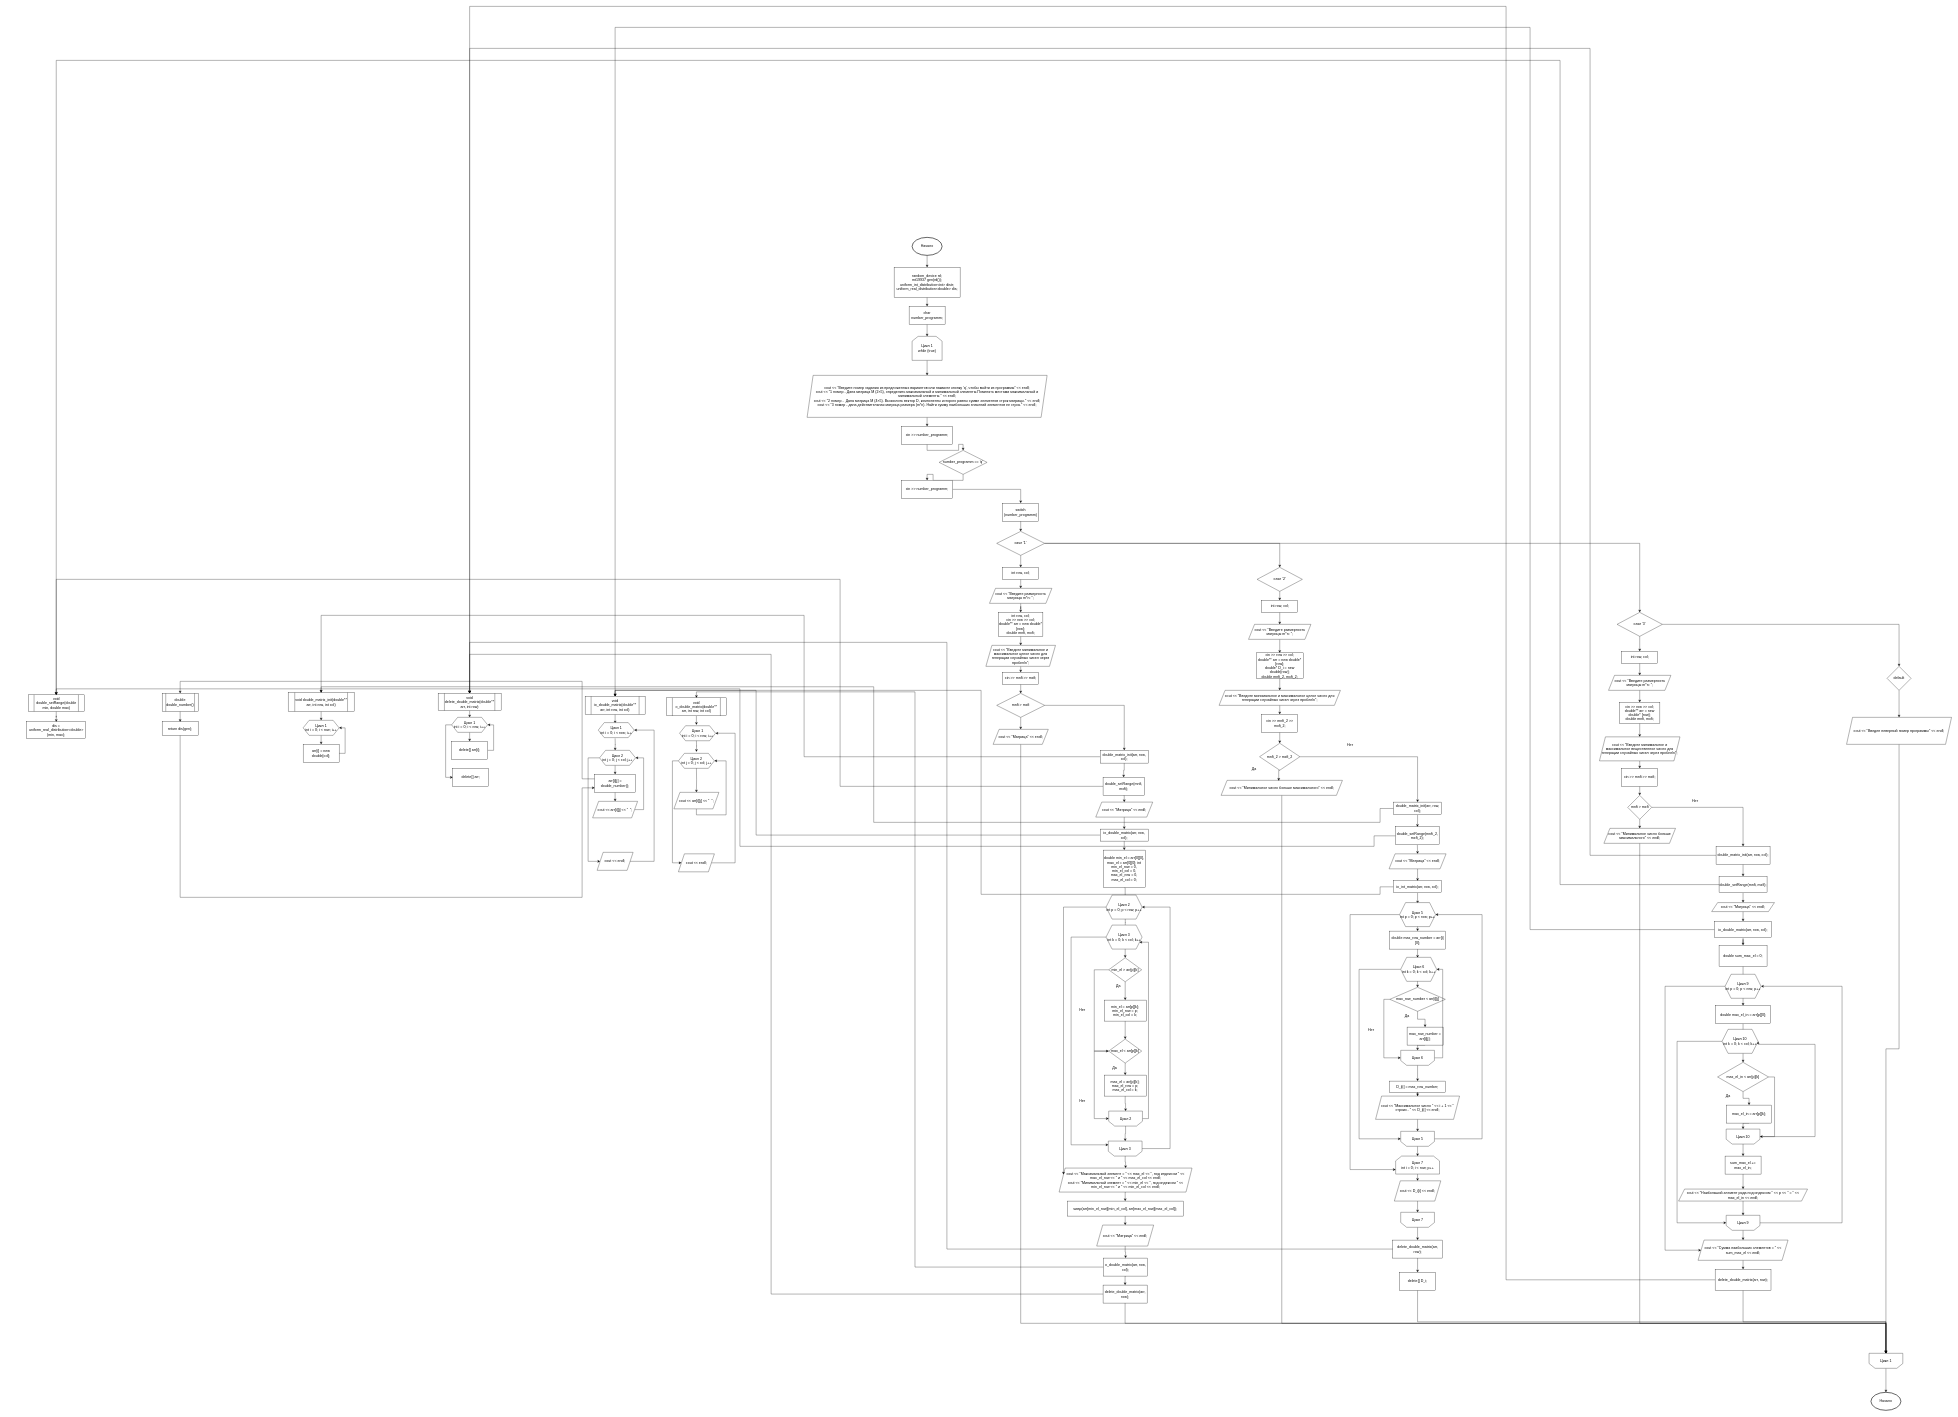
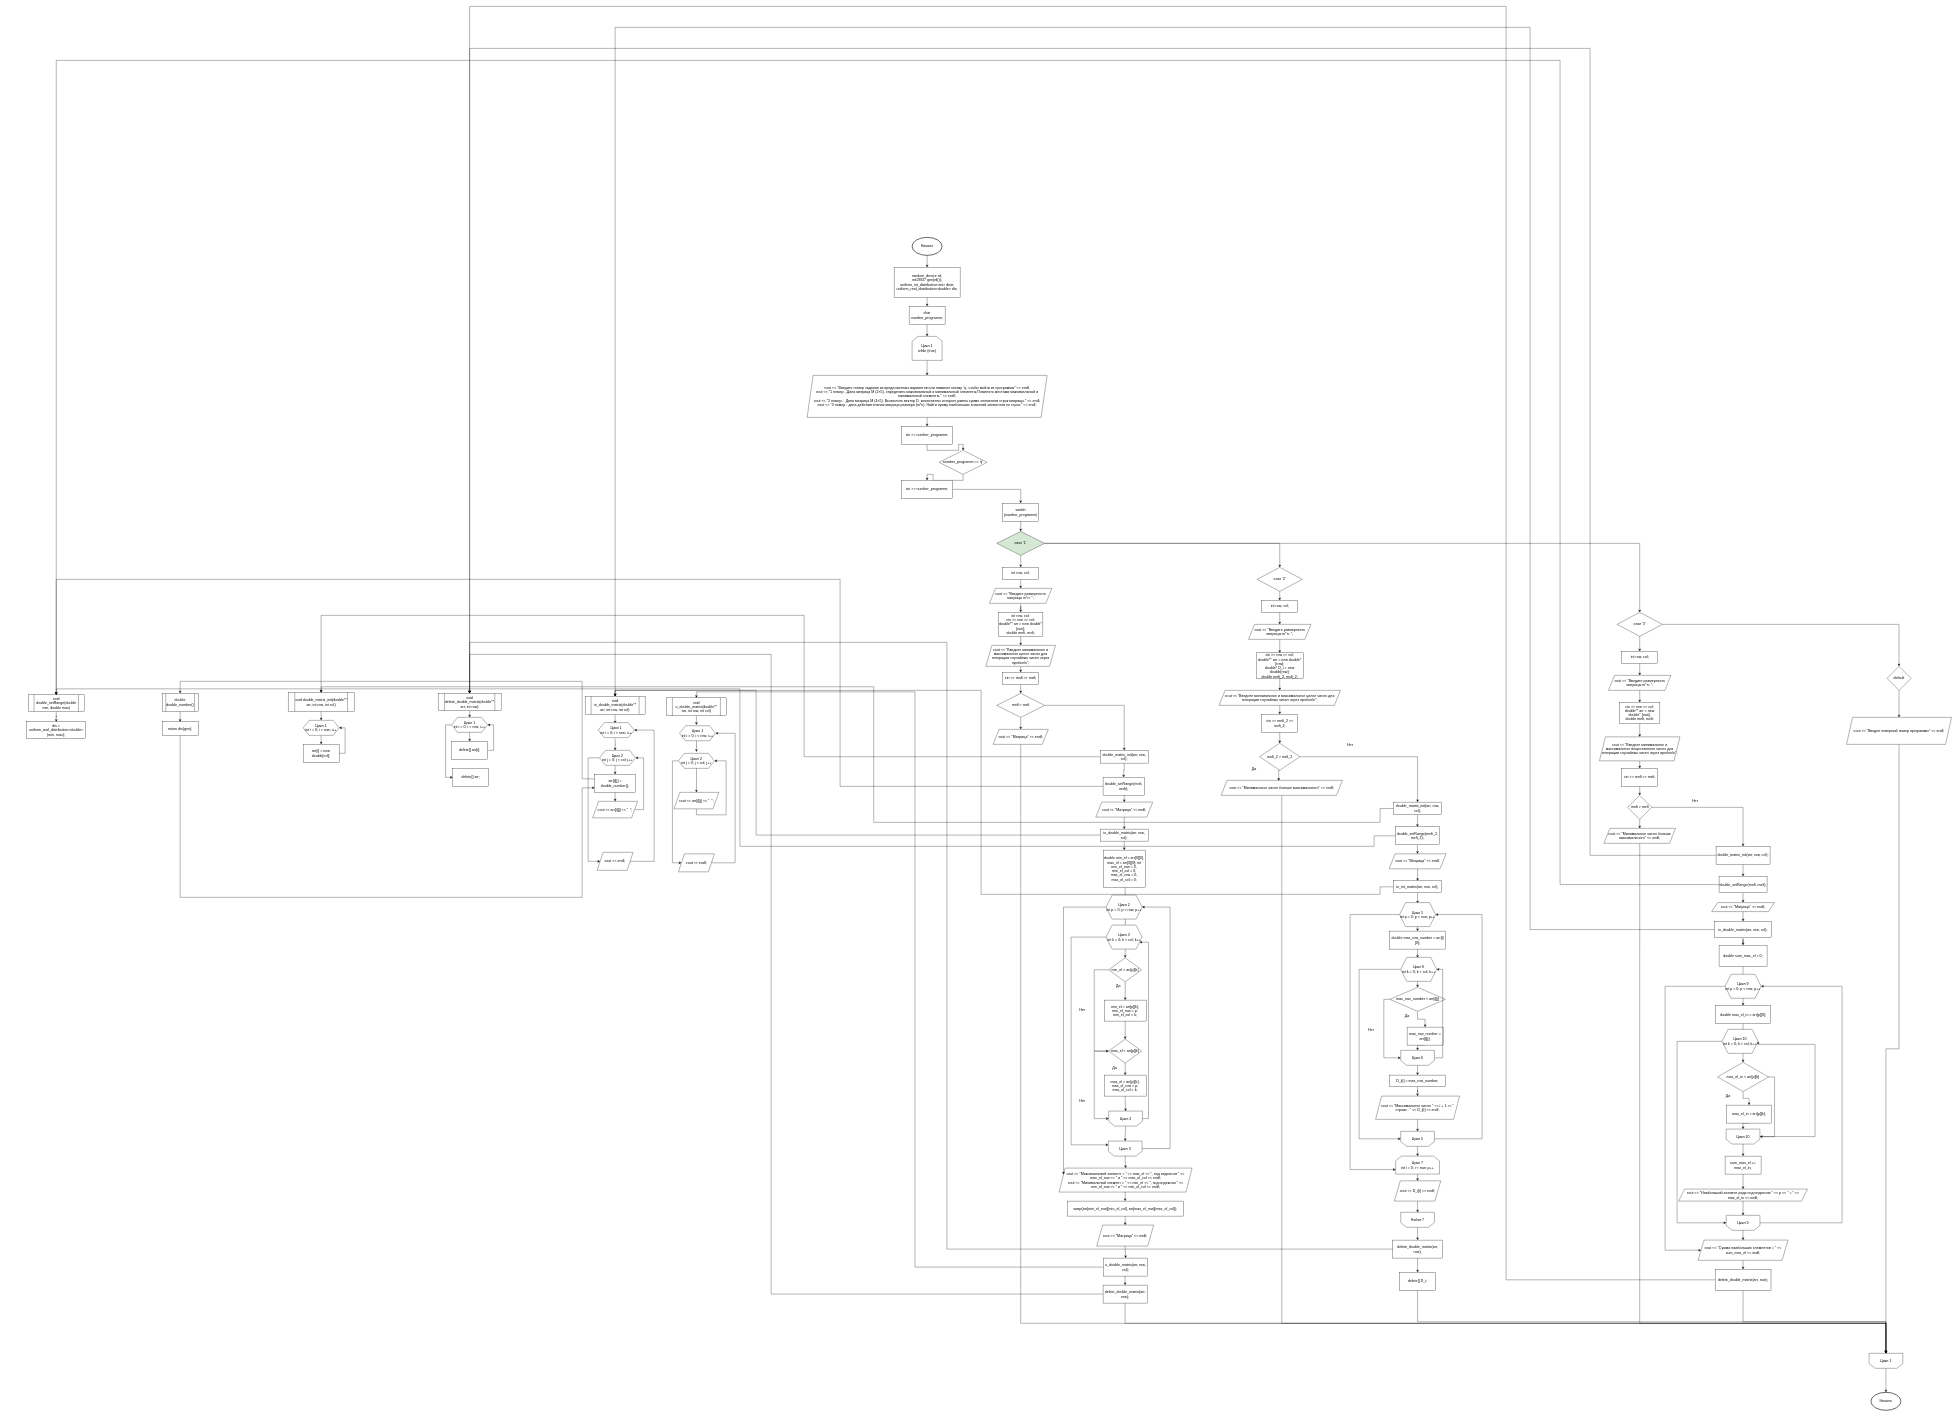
(1021, 543) -> (1021, 543)
(1418, 1087) -> (1418, 1081)
(1418, 1220) -> (1418, 1220)
